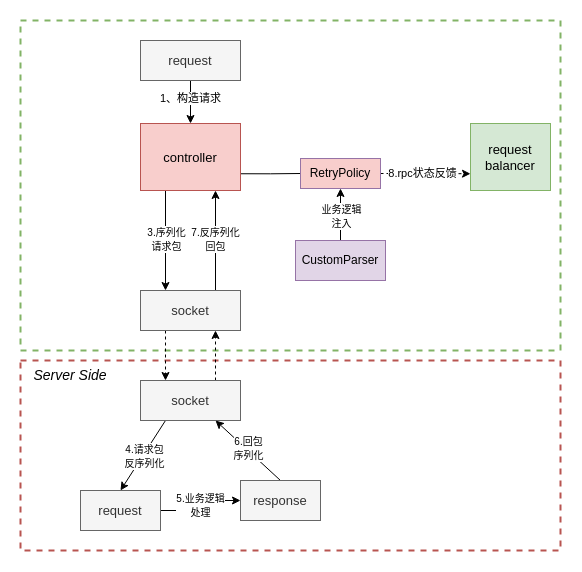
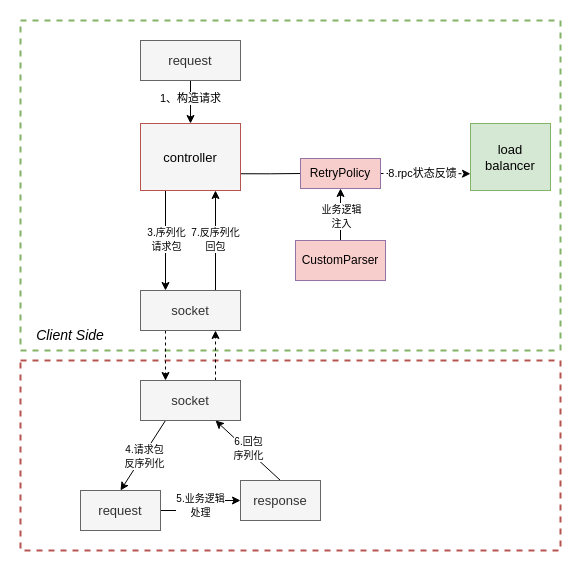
(191, 157) -> (191, 157)
(511, 158) -> (511, 158)
(341, 261) -> (341, 261)
none -> (71, 336)
(71, 376) -> none
